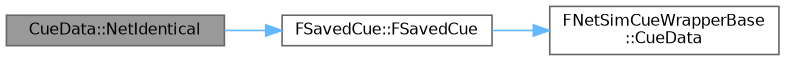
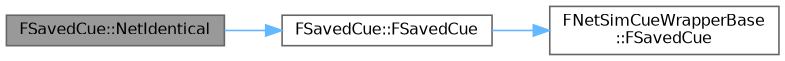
(115, 30) -> (115, 30)
(664, 30) -> (664, 30)
